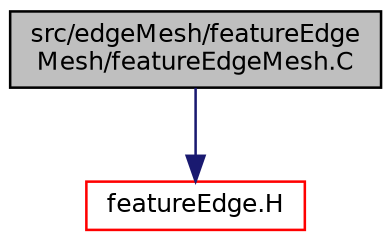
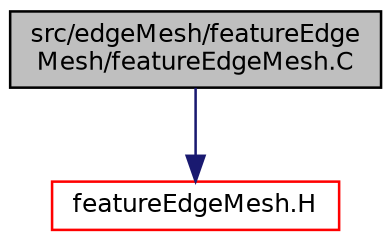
(196, 206) -> (196, 206)
